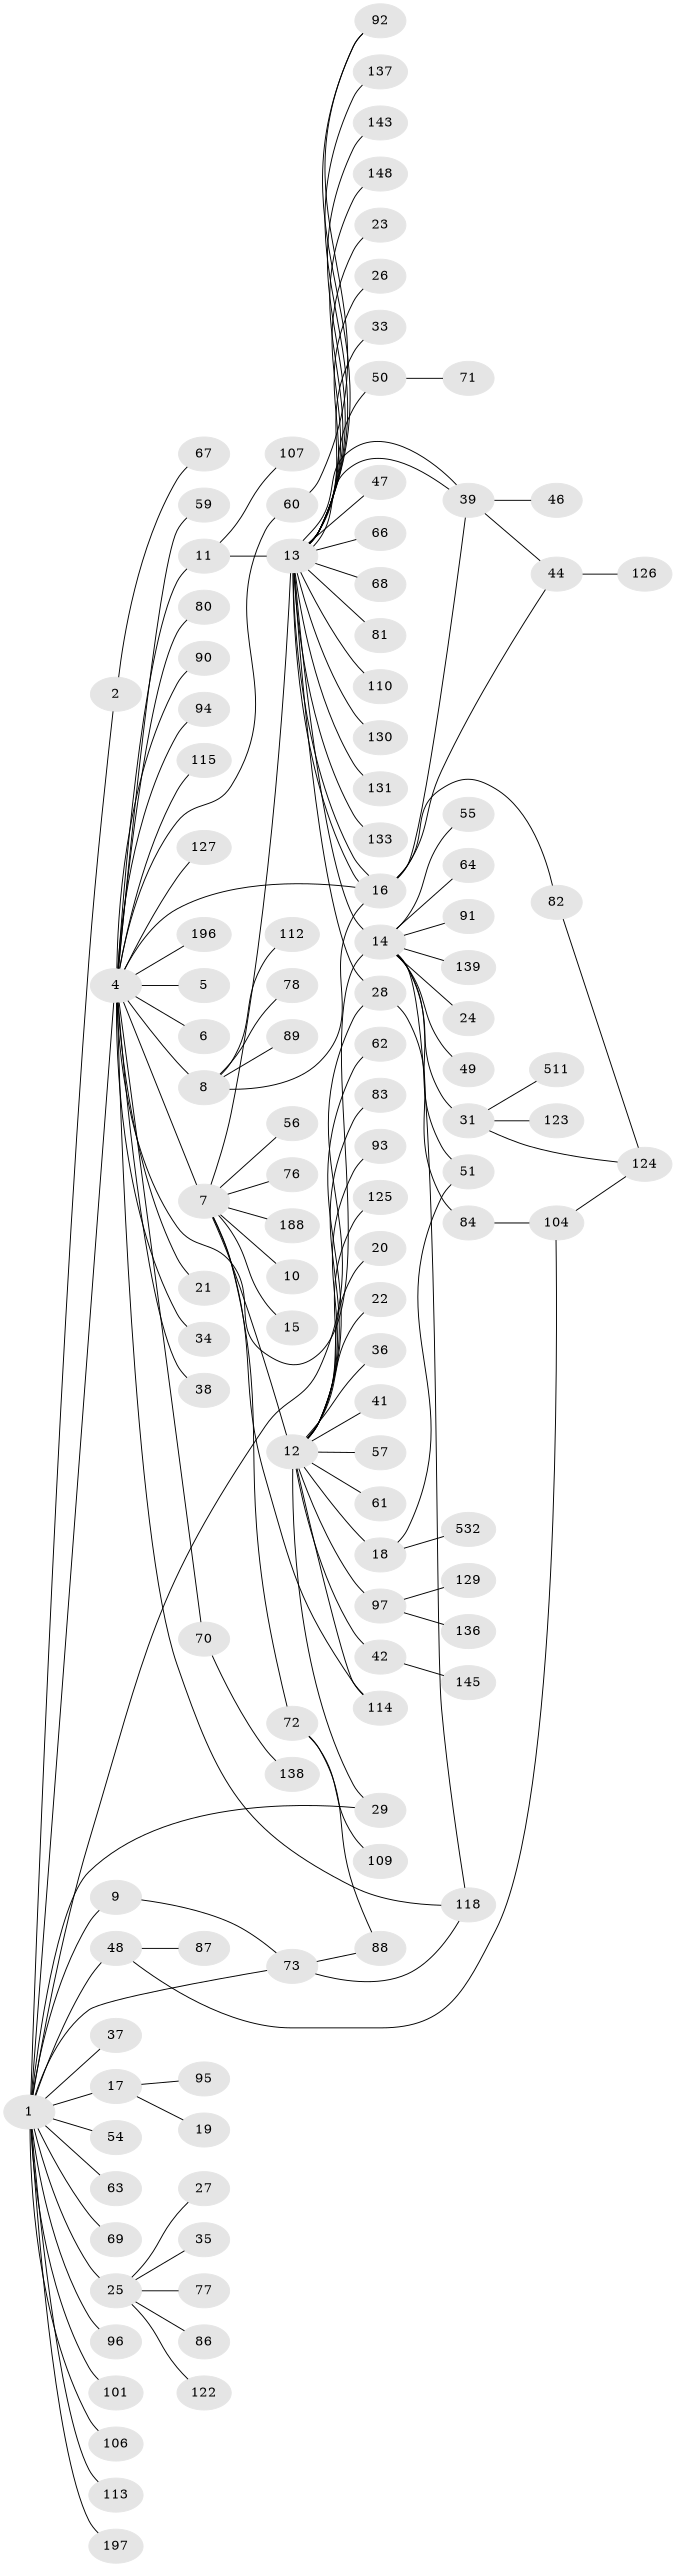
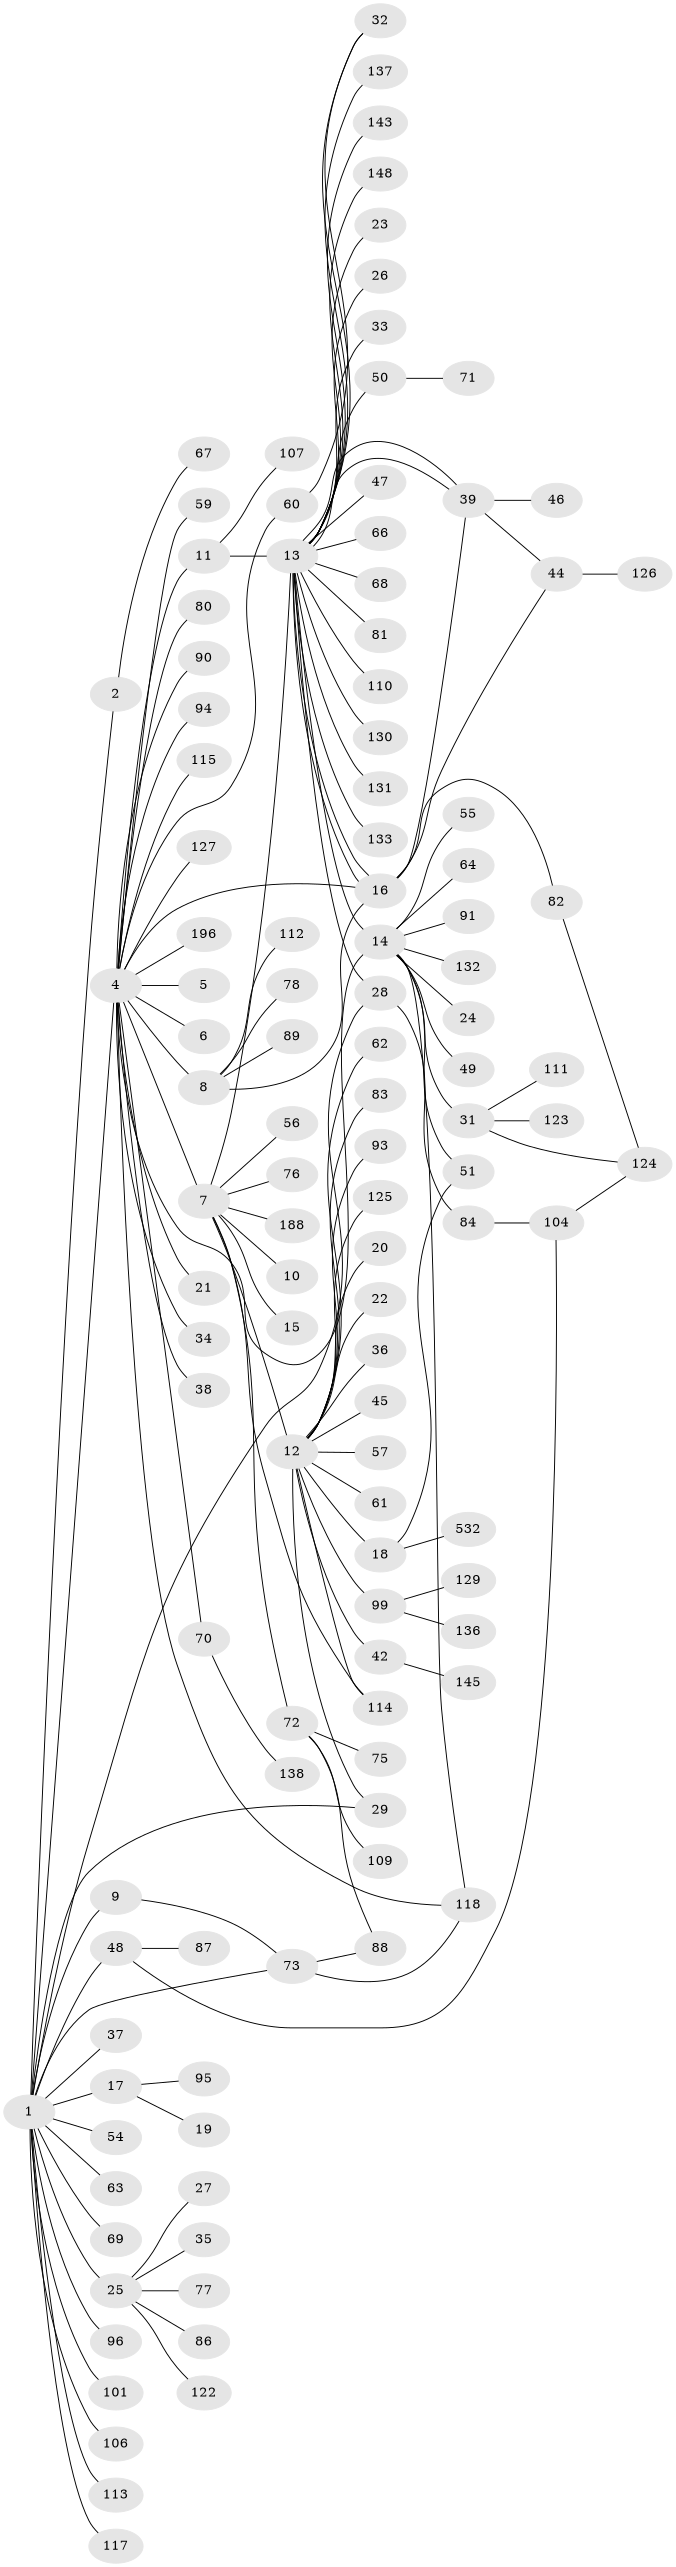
(380, 21) -> (380, 21)
(469, 968) -> (469, 968)
(557, 1070) -> (557, 1070)
(380, 1402) -> (380, 1402)
(380, 1606) -> (380, 1606)
none -> (380, 1759)
(116, 2546) -> (116, 2546)
